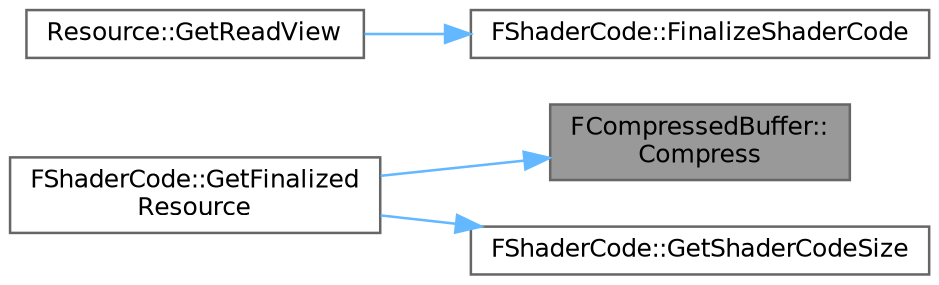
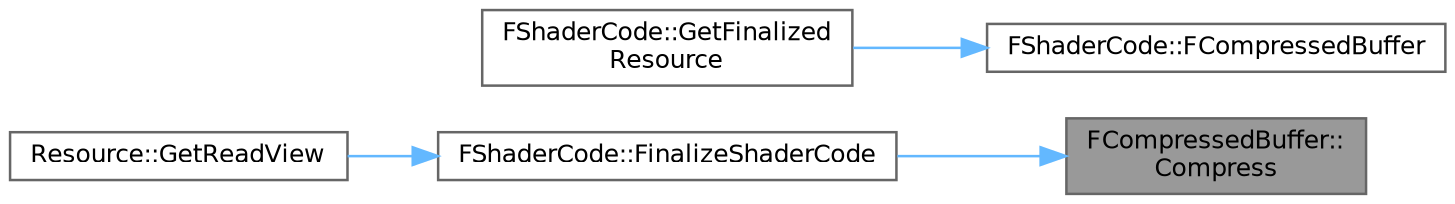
(452, 168) -> (969, 156)
(700, 251) -> (1216, 48)
